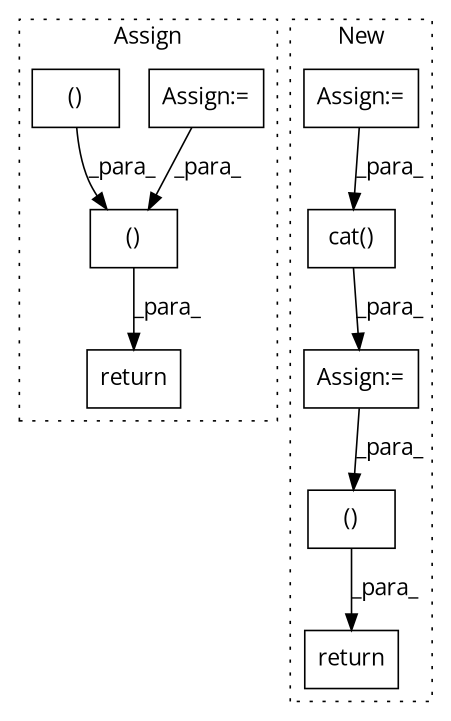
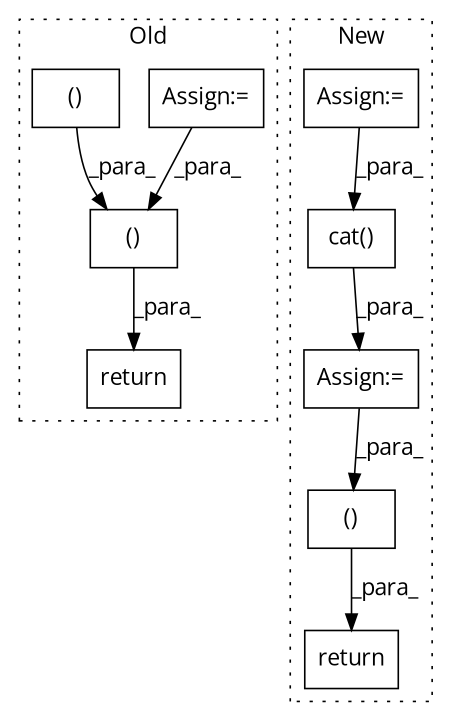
(148, 38) -> (148, 38)
